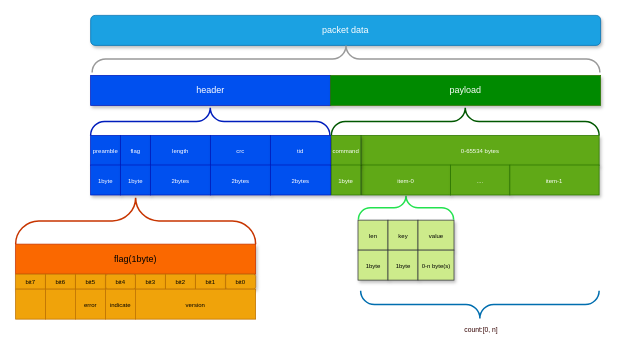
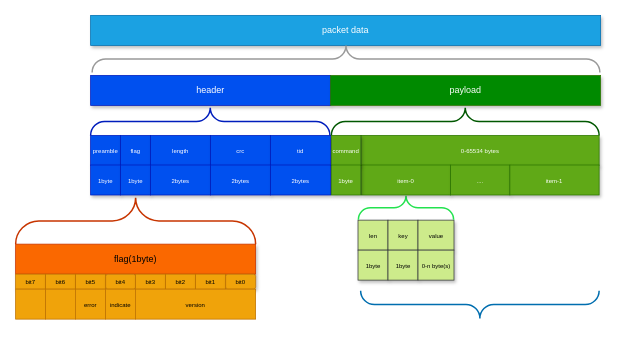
(345, 30) -> (345, 30)
(481, 330) -> none
